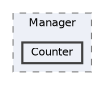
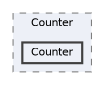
(52, 23) -> (52, 23)
